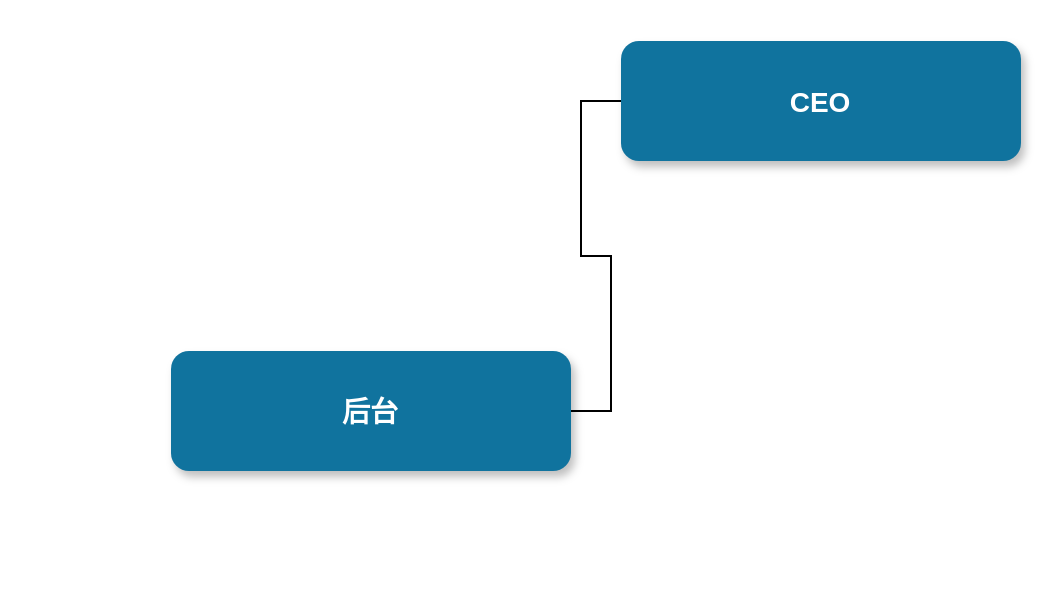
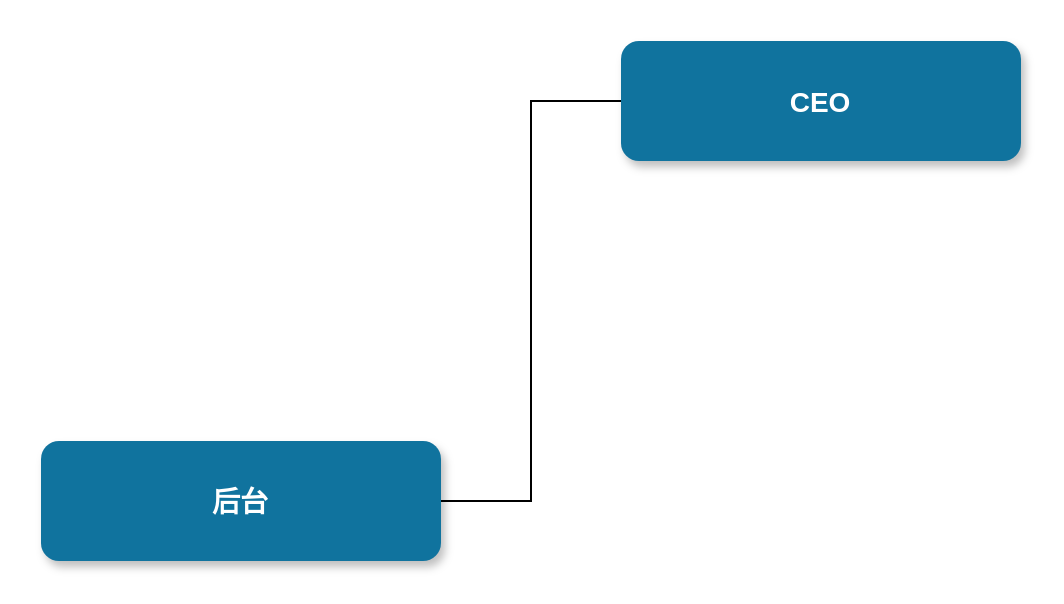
(371, 411) -> (241, 501)
